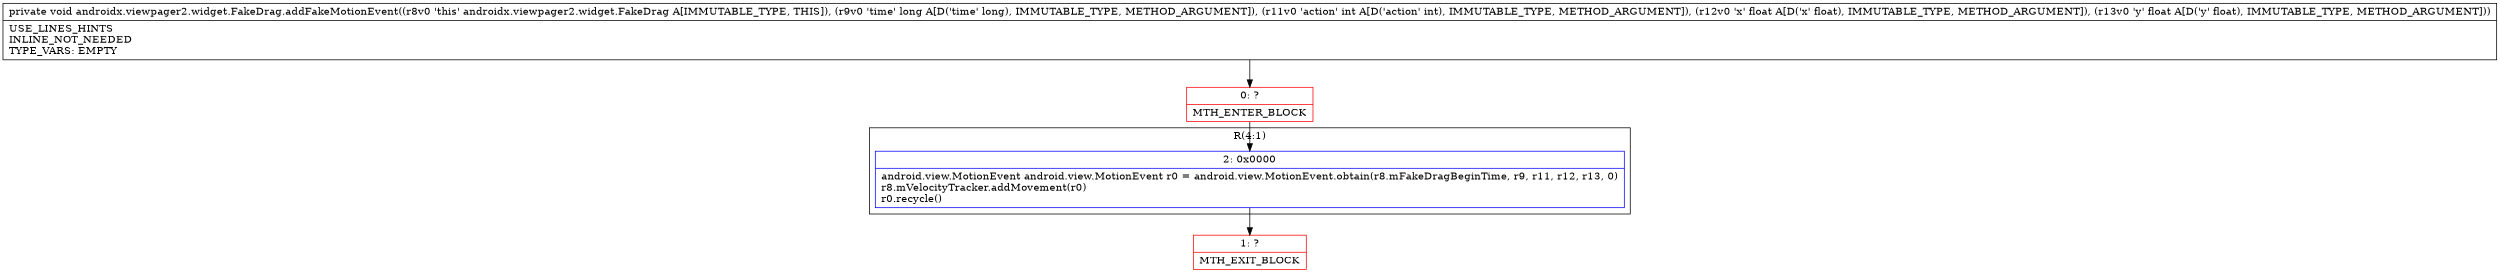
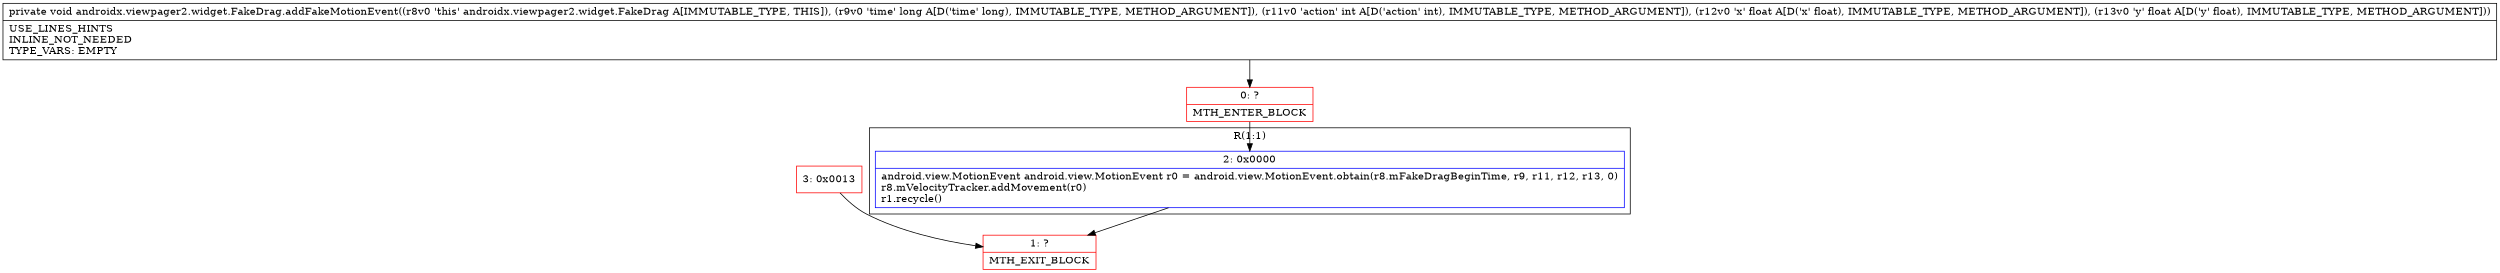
(1250, 136) -> (1250, 136)
none -> (829, 179)
(912, 199) -> (912, 199)
